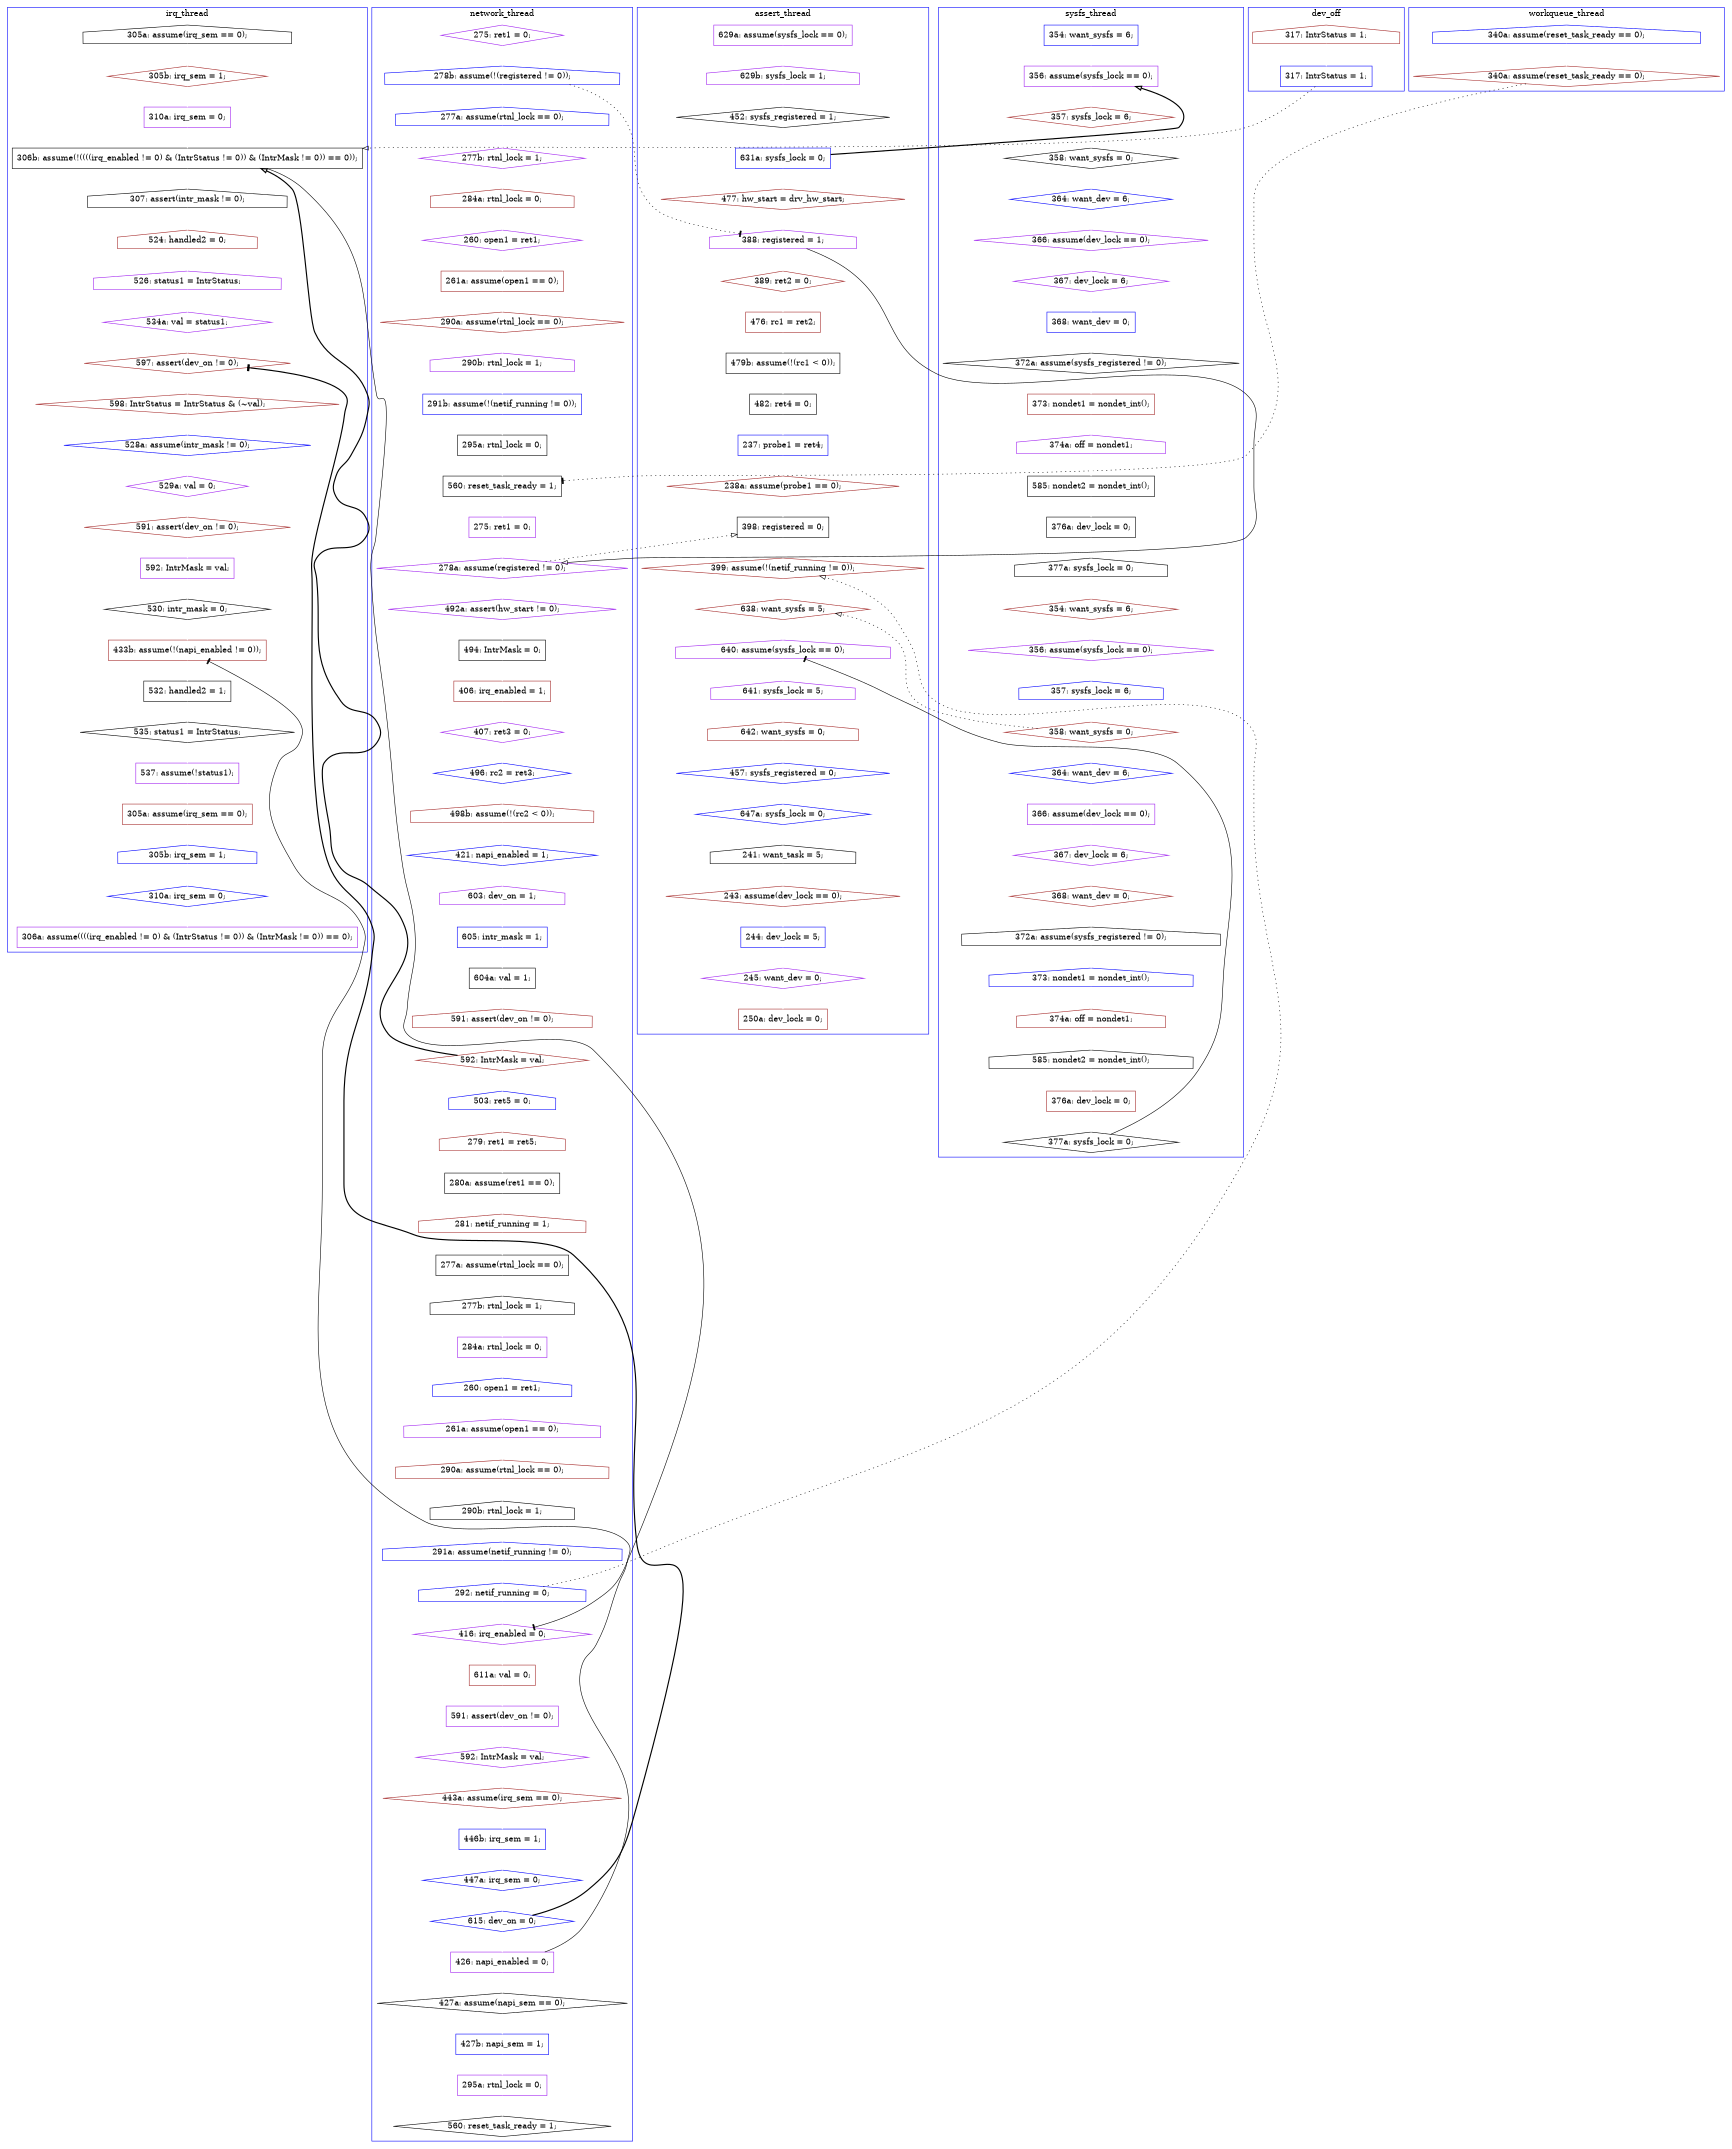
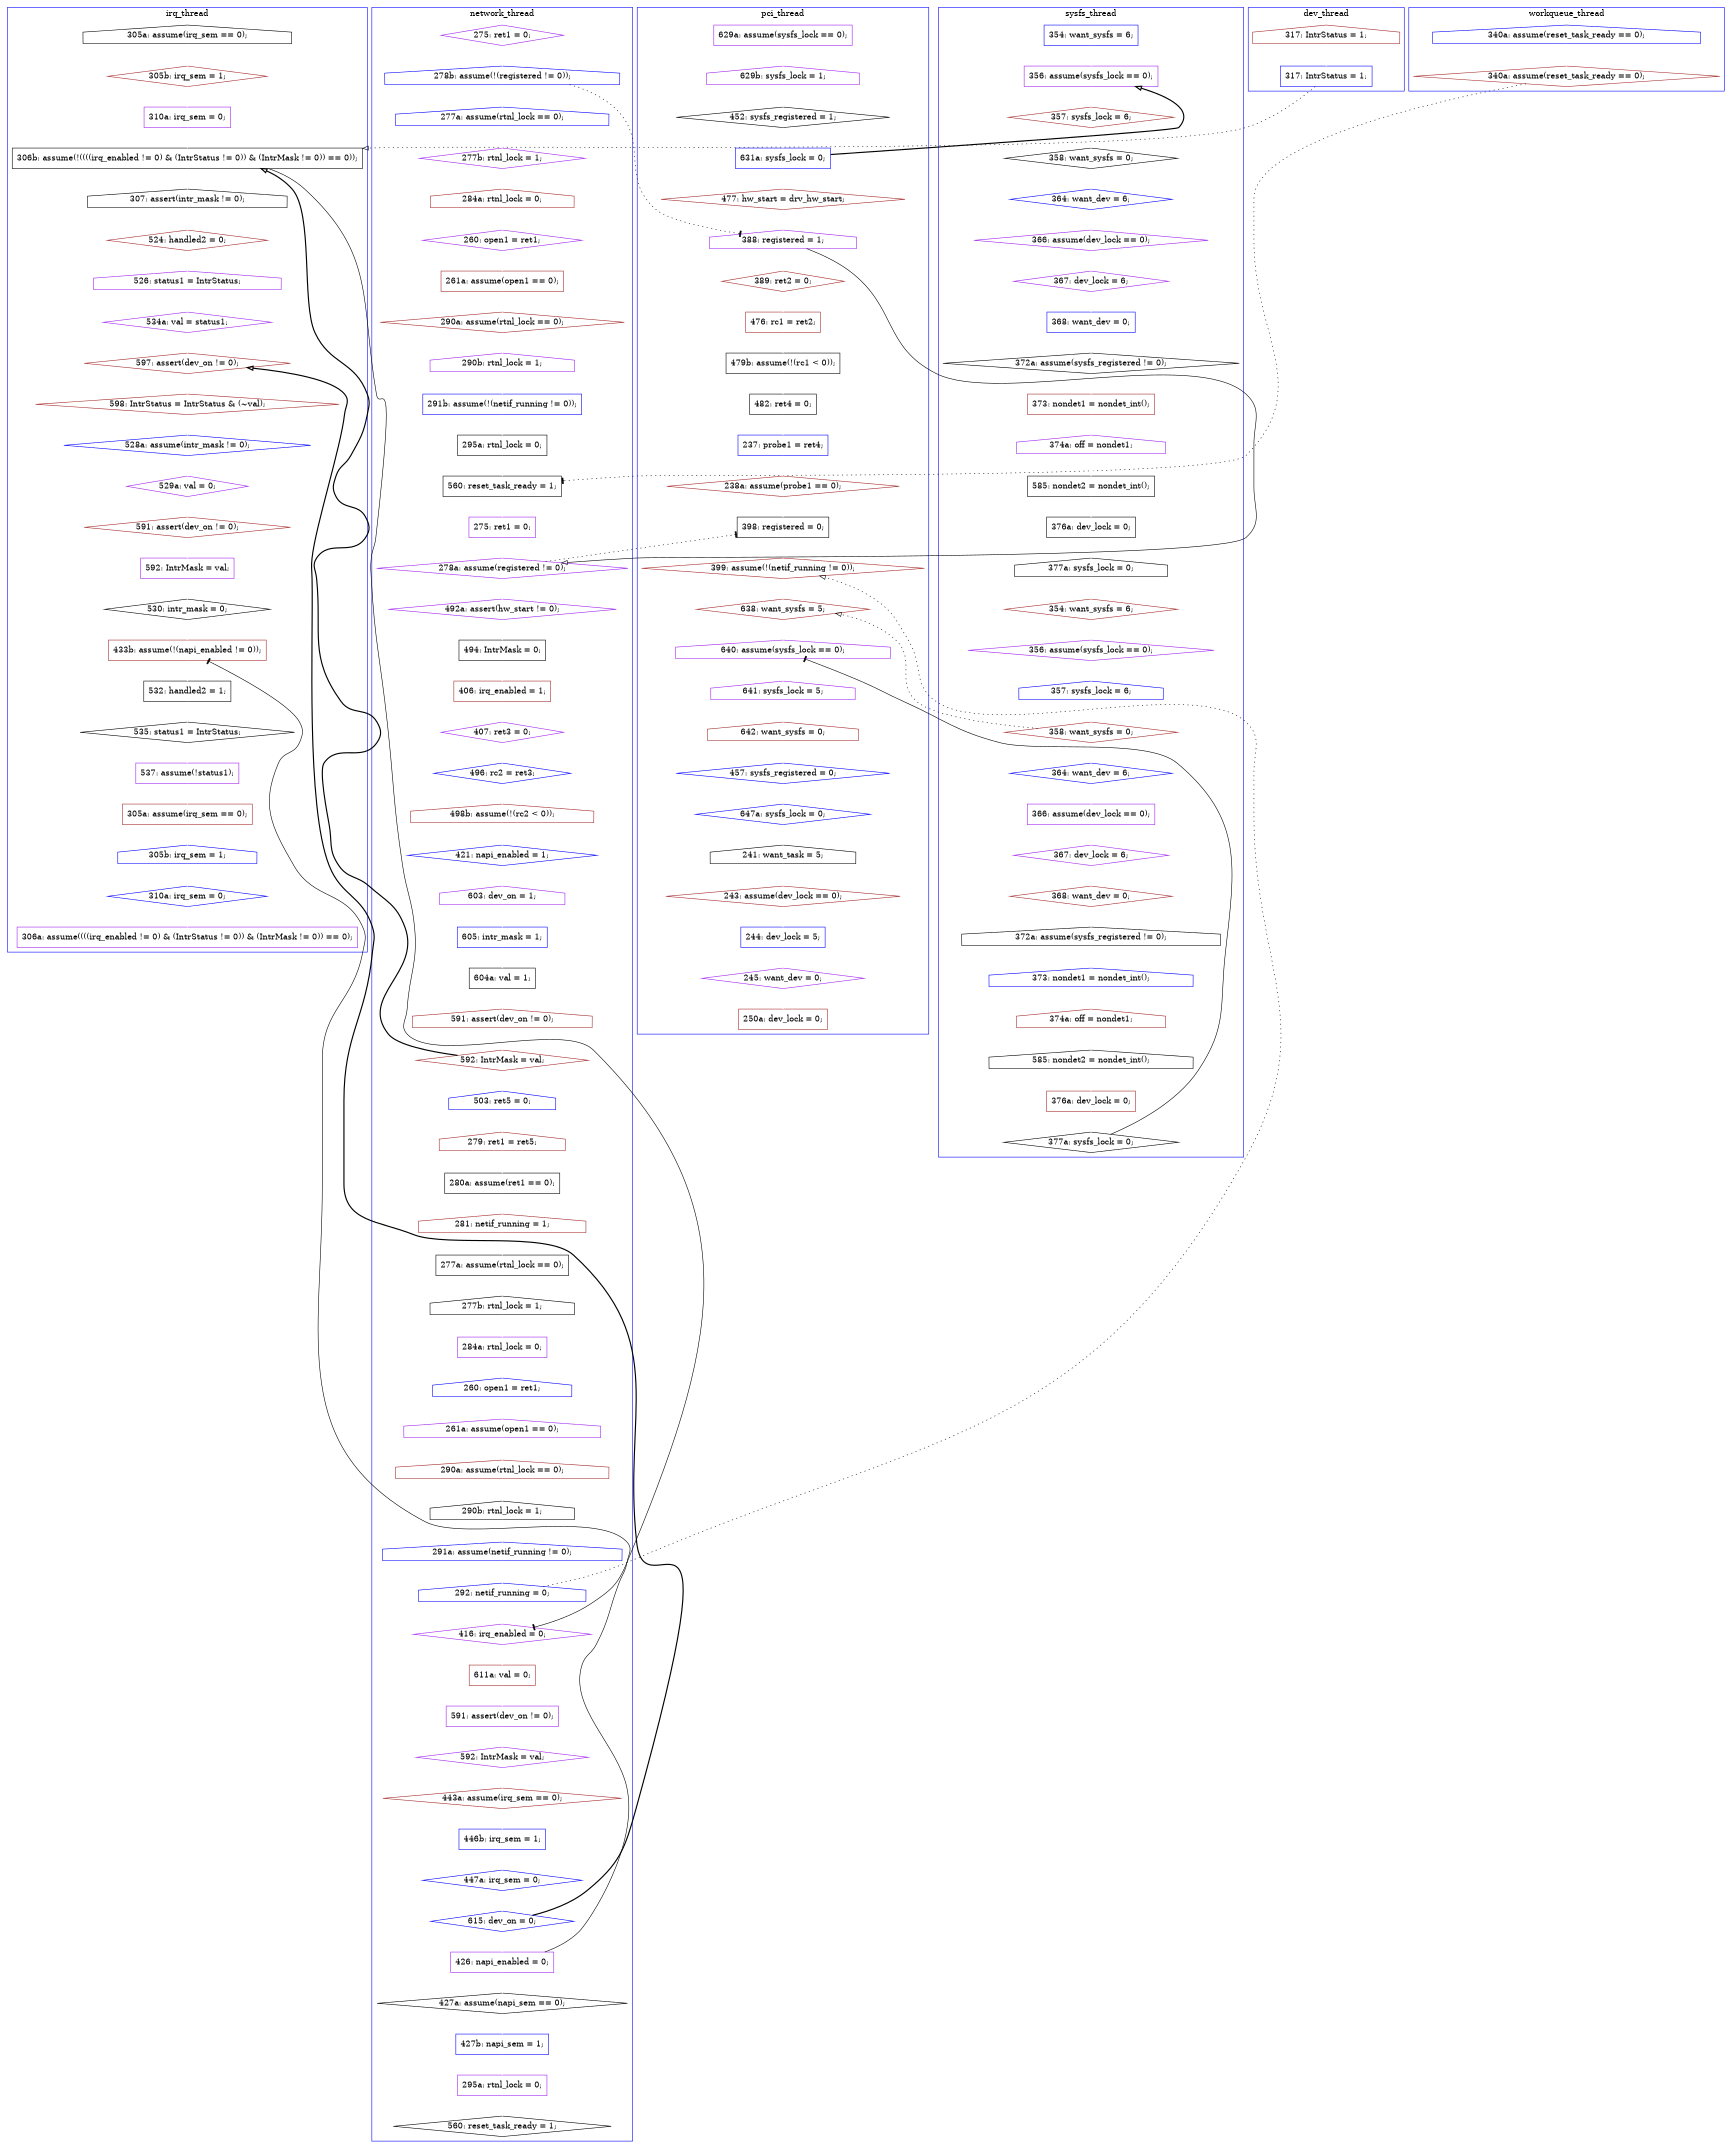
(783, 14) -> (783, 14)
(1326, 14) -> (1326, 14)
(187, 240) -> (187, 240)
(643, 548) -> (645, 548)
(377, 1223) -> (378, 1223)
